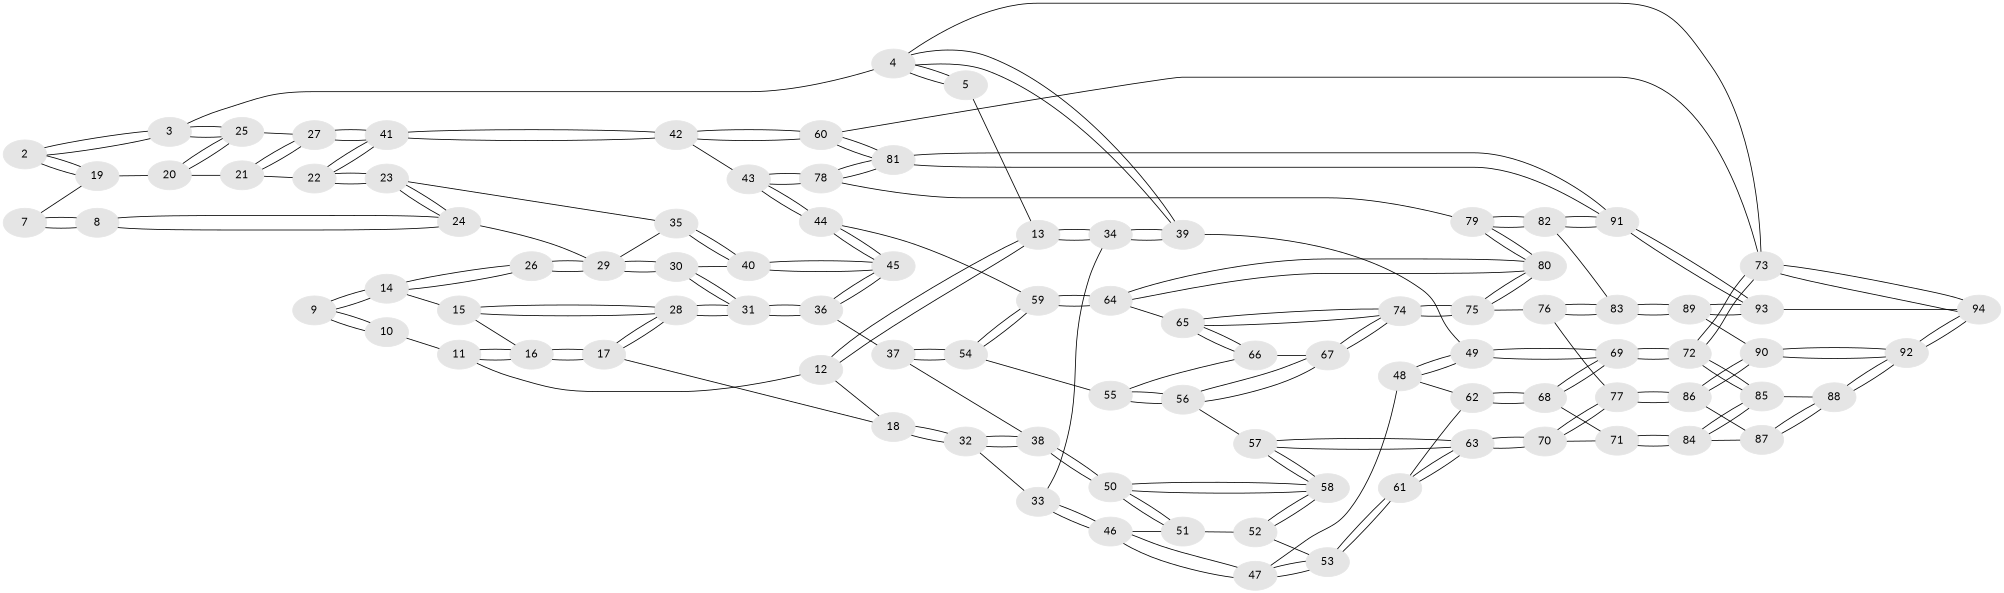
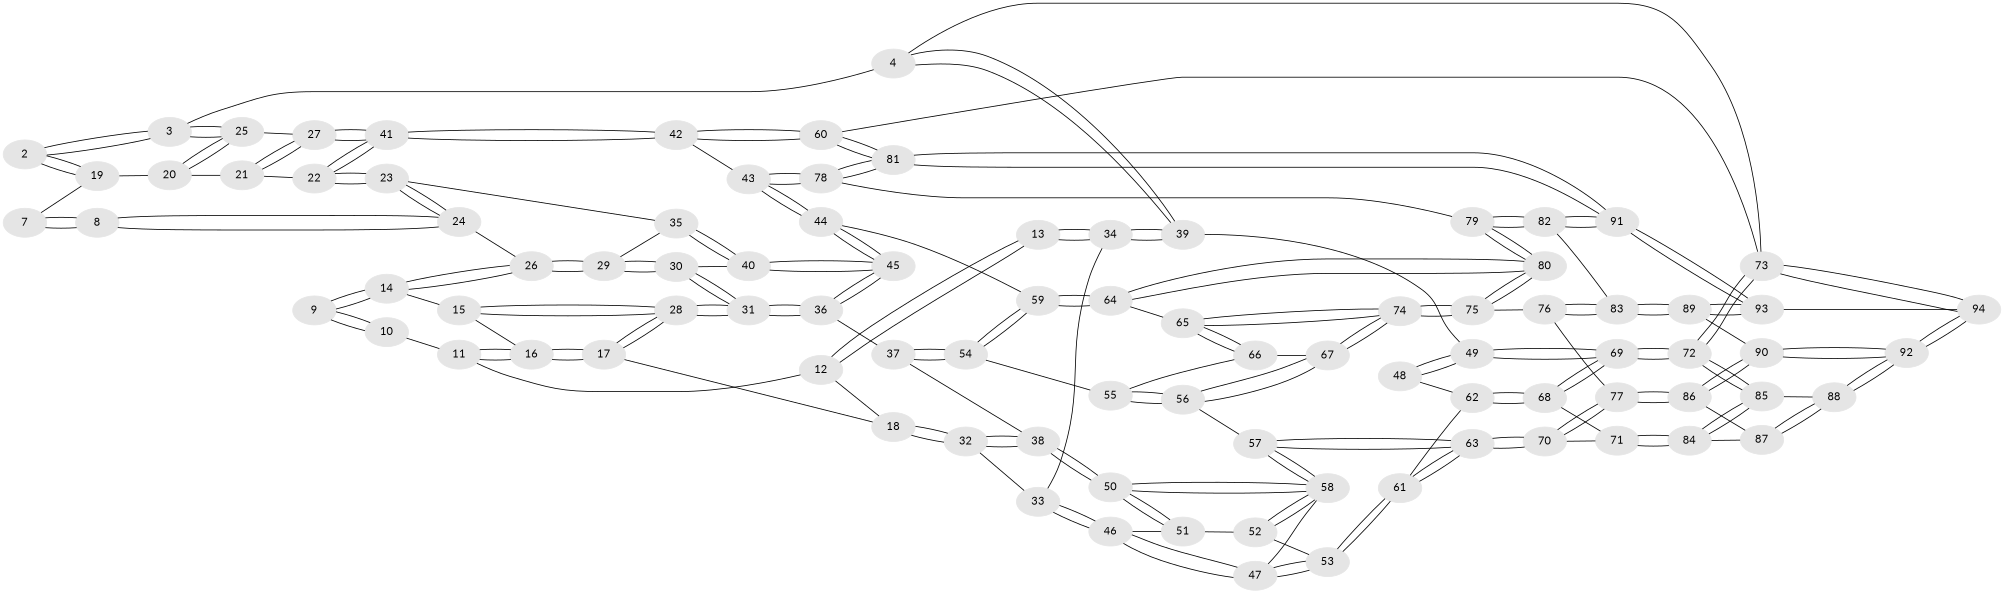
(966, 85) -> none
(534, 239) -> (496, 244)
(1359, 496) -> (1293, 533)
